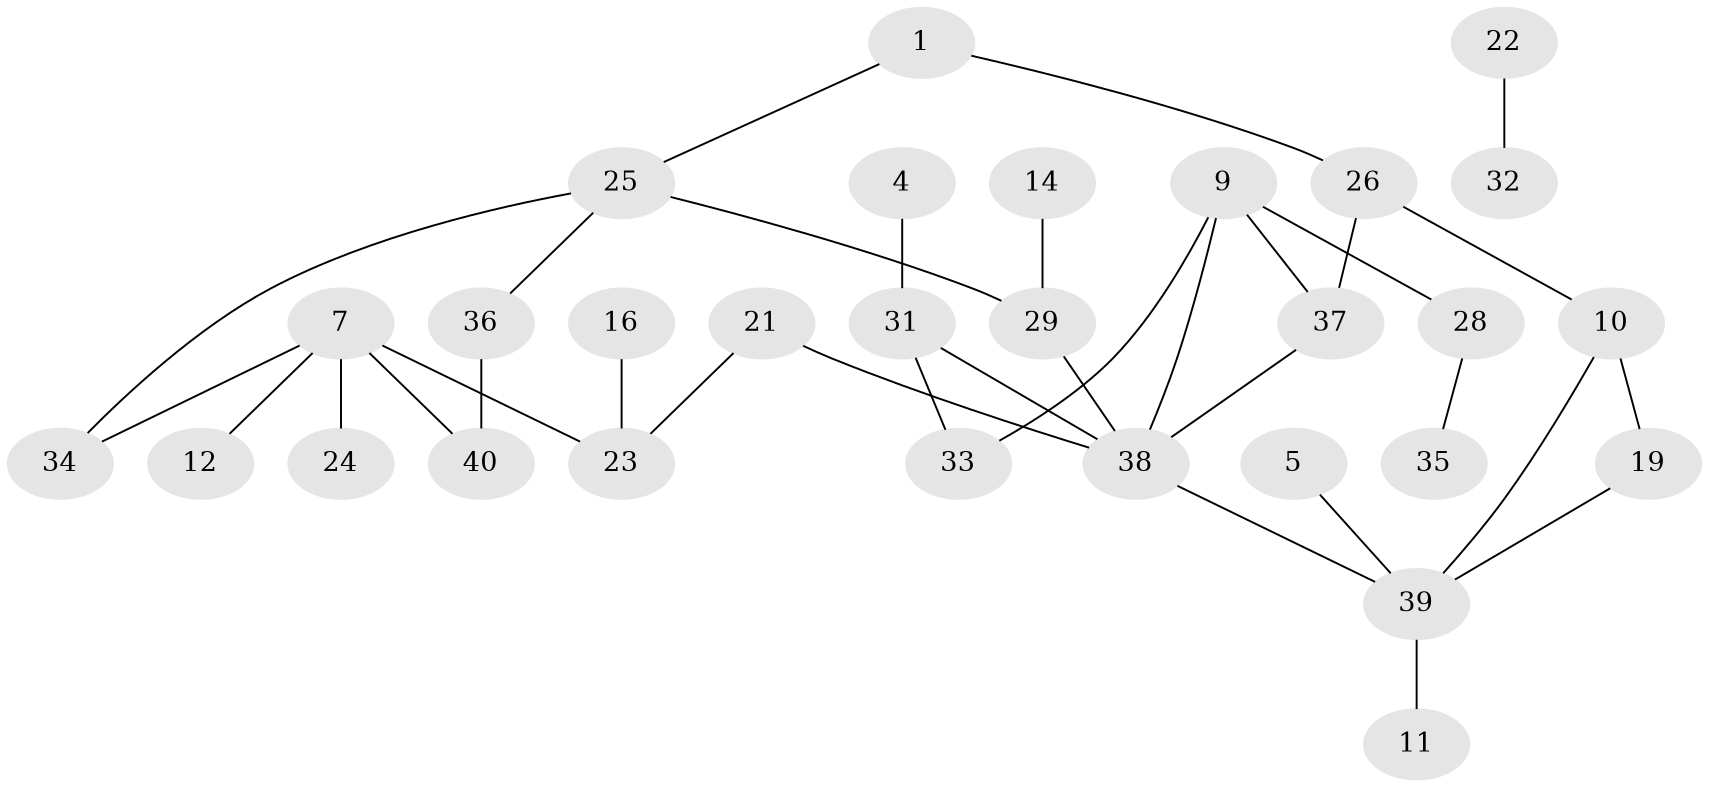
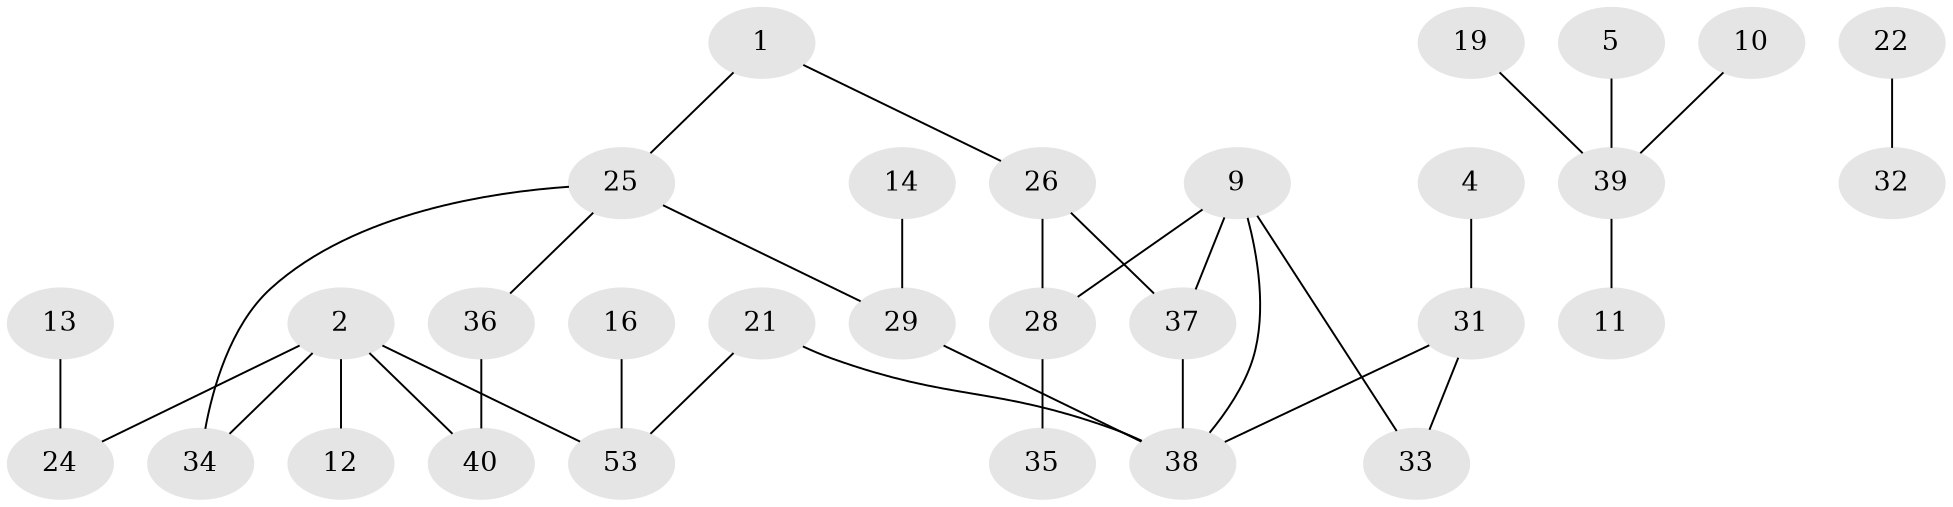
(1487, 253) -> (1043, 254)
none -> (60, 323)
(341, 323) -> (341, 323)
(1630, 394) -> none
(622, 464) -> (622, 464)
(1276, 534) -> none
